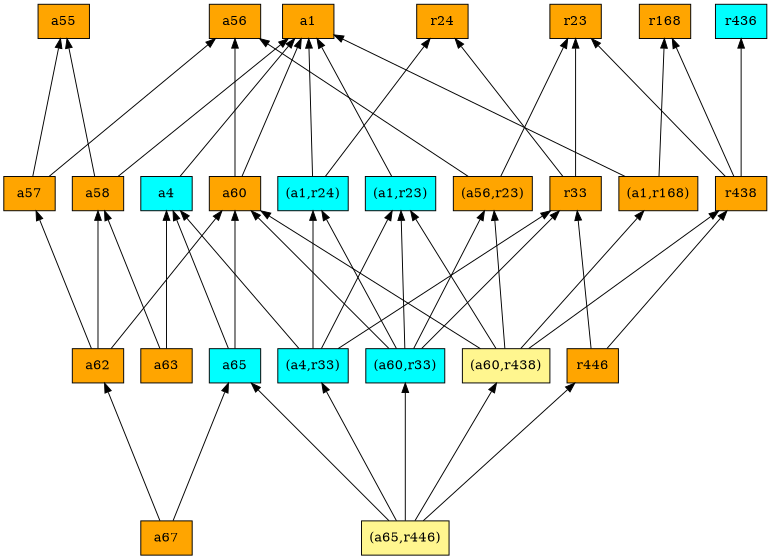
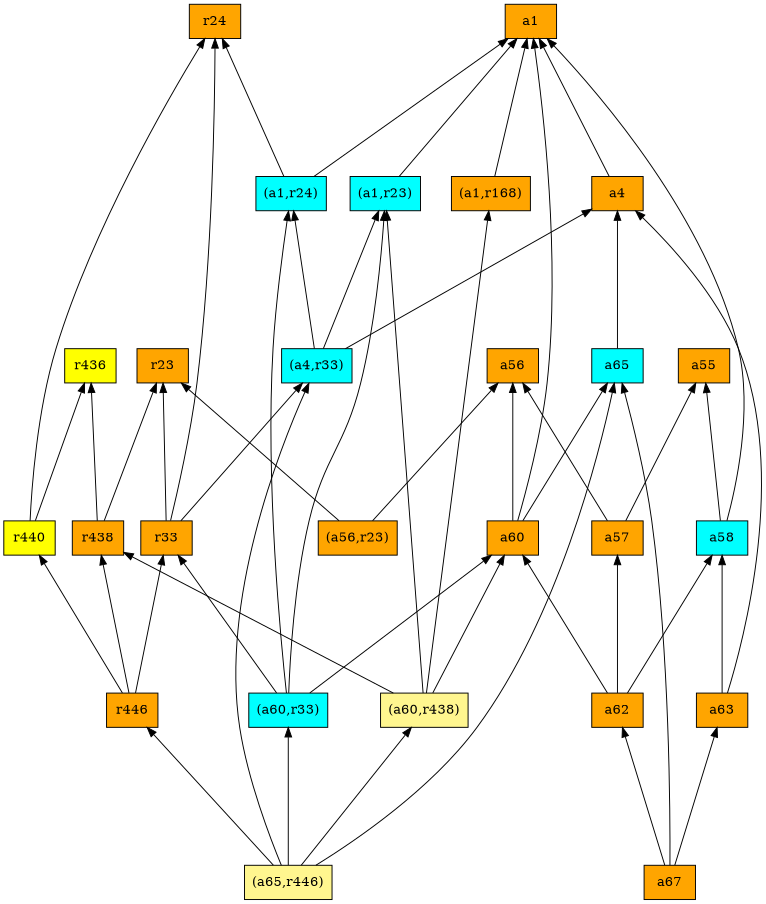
(665, 21) -> none
(741, 21) -> (90, 366)
(98, 194) -> (722, 538)
(166, 194) -> (617, 194)
(440, 282) -> (238, 456)
(235, 285) -> (561, 459)
(500, 285) -> none
(445, 287) -> none
none -> (29, 538)
none -> (695, 801)
